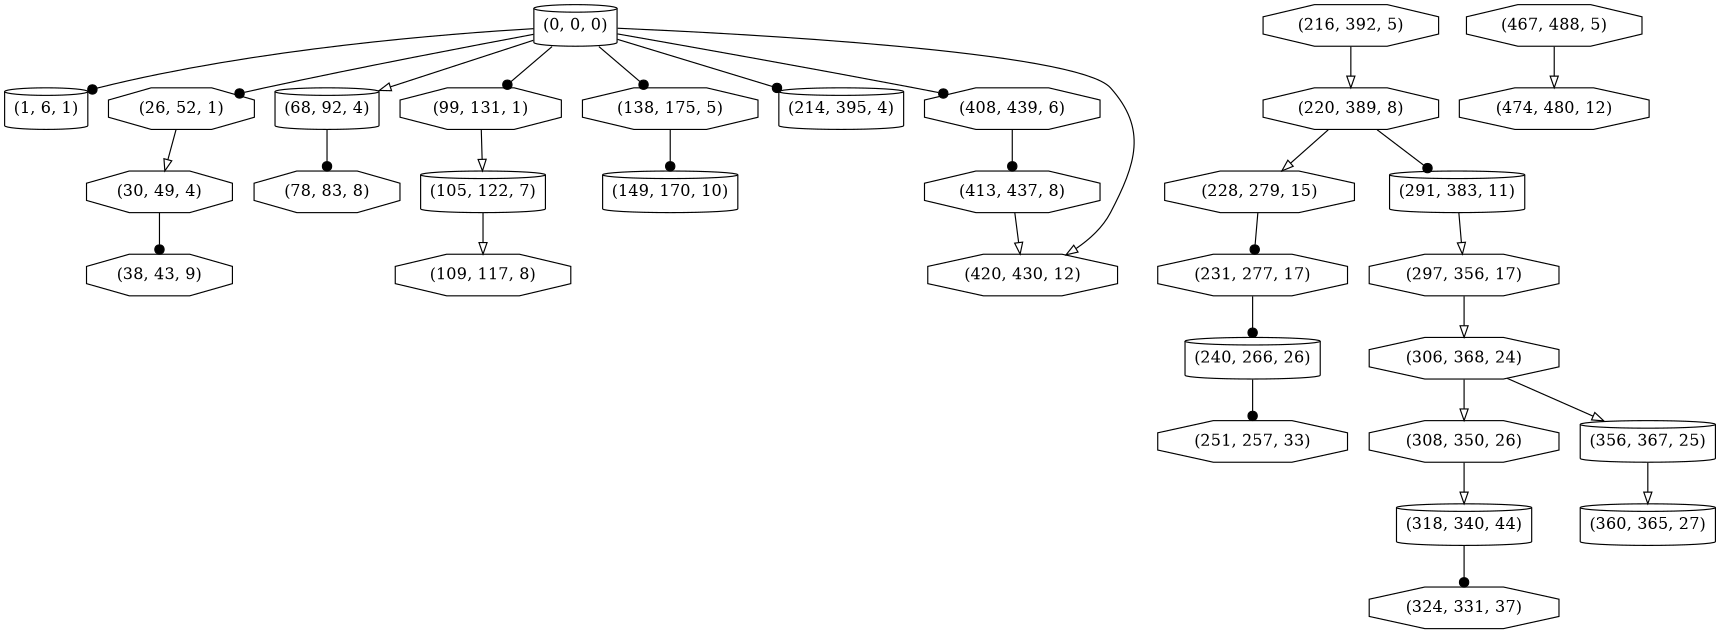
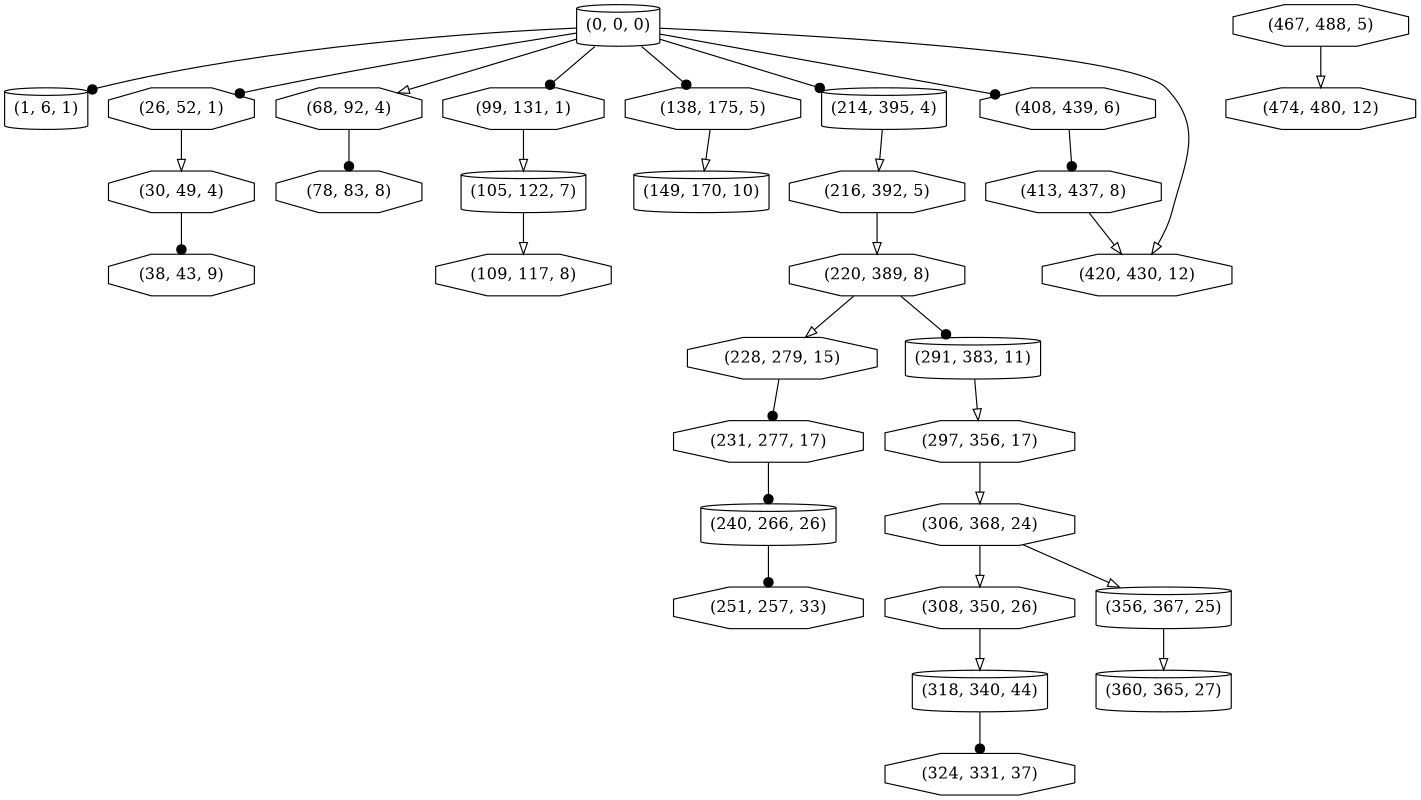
(327, 109) -> (349, 109)
none -> (881, 145)
(670, 146) -> (708, 145)
